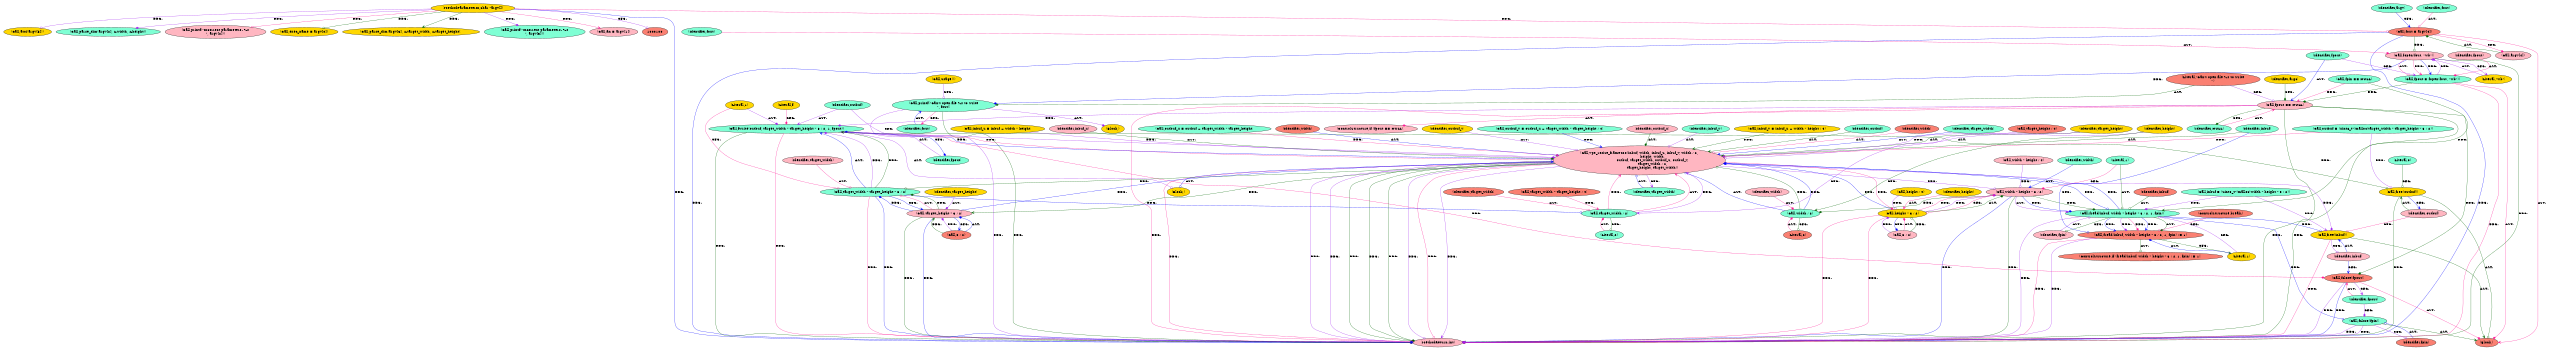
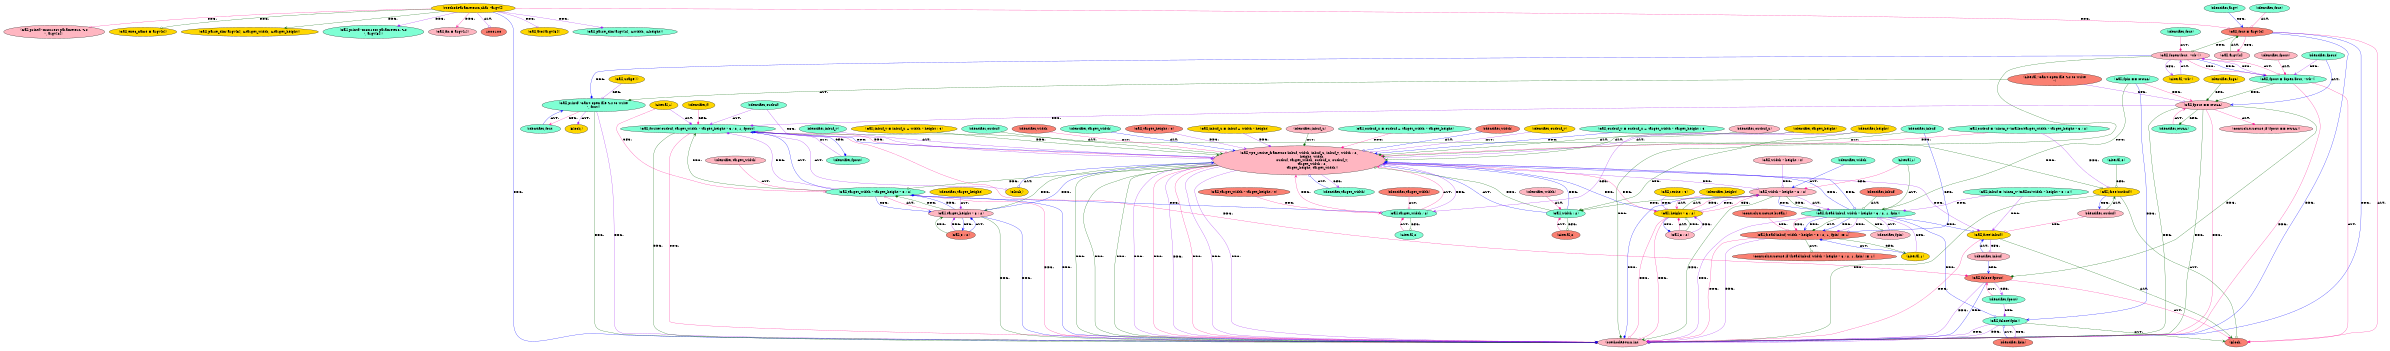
(623, 19) -> (489, 19)
(786, 105) -> (699, 105)
(1911, 192) -> (1675, 192)
none -> (2146, 260)
